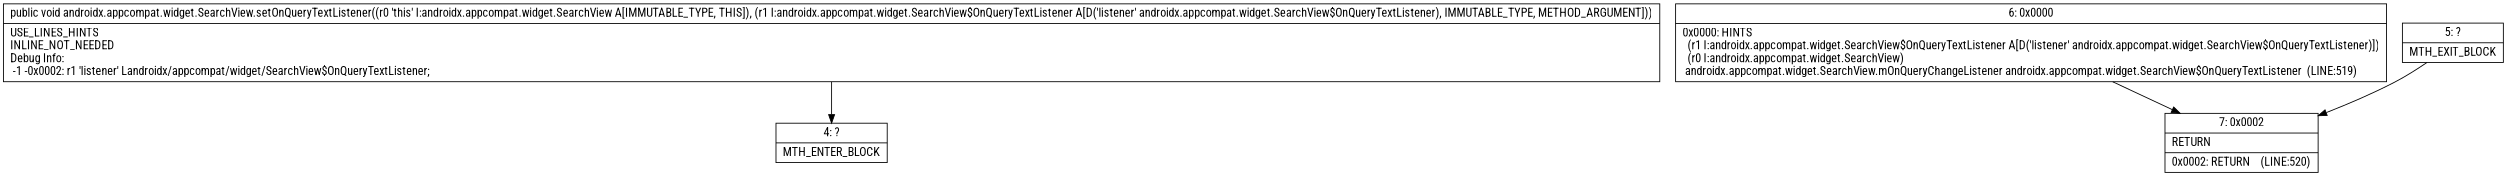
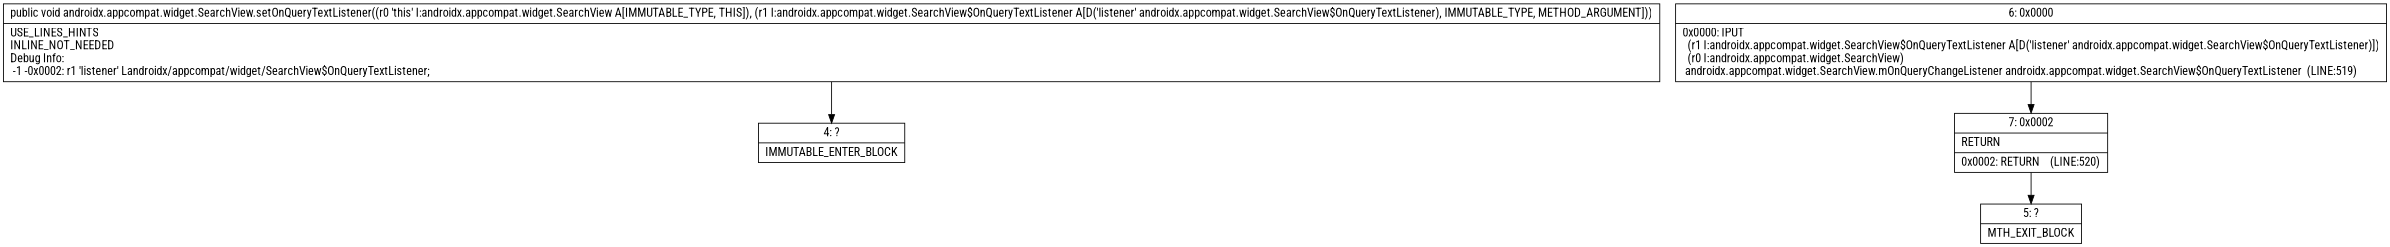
(1720, 33) -> (1716, 33)
(2378, 90) -> (2031, 184)
(832, 152) -> (832, 152)
